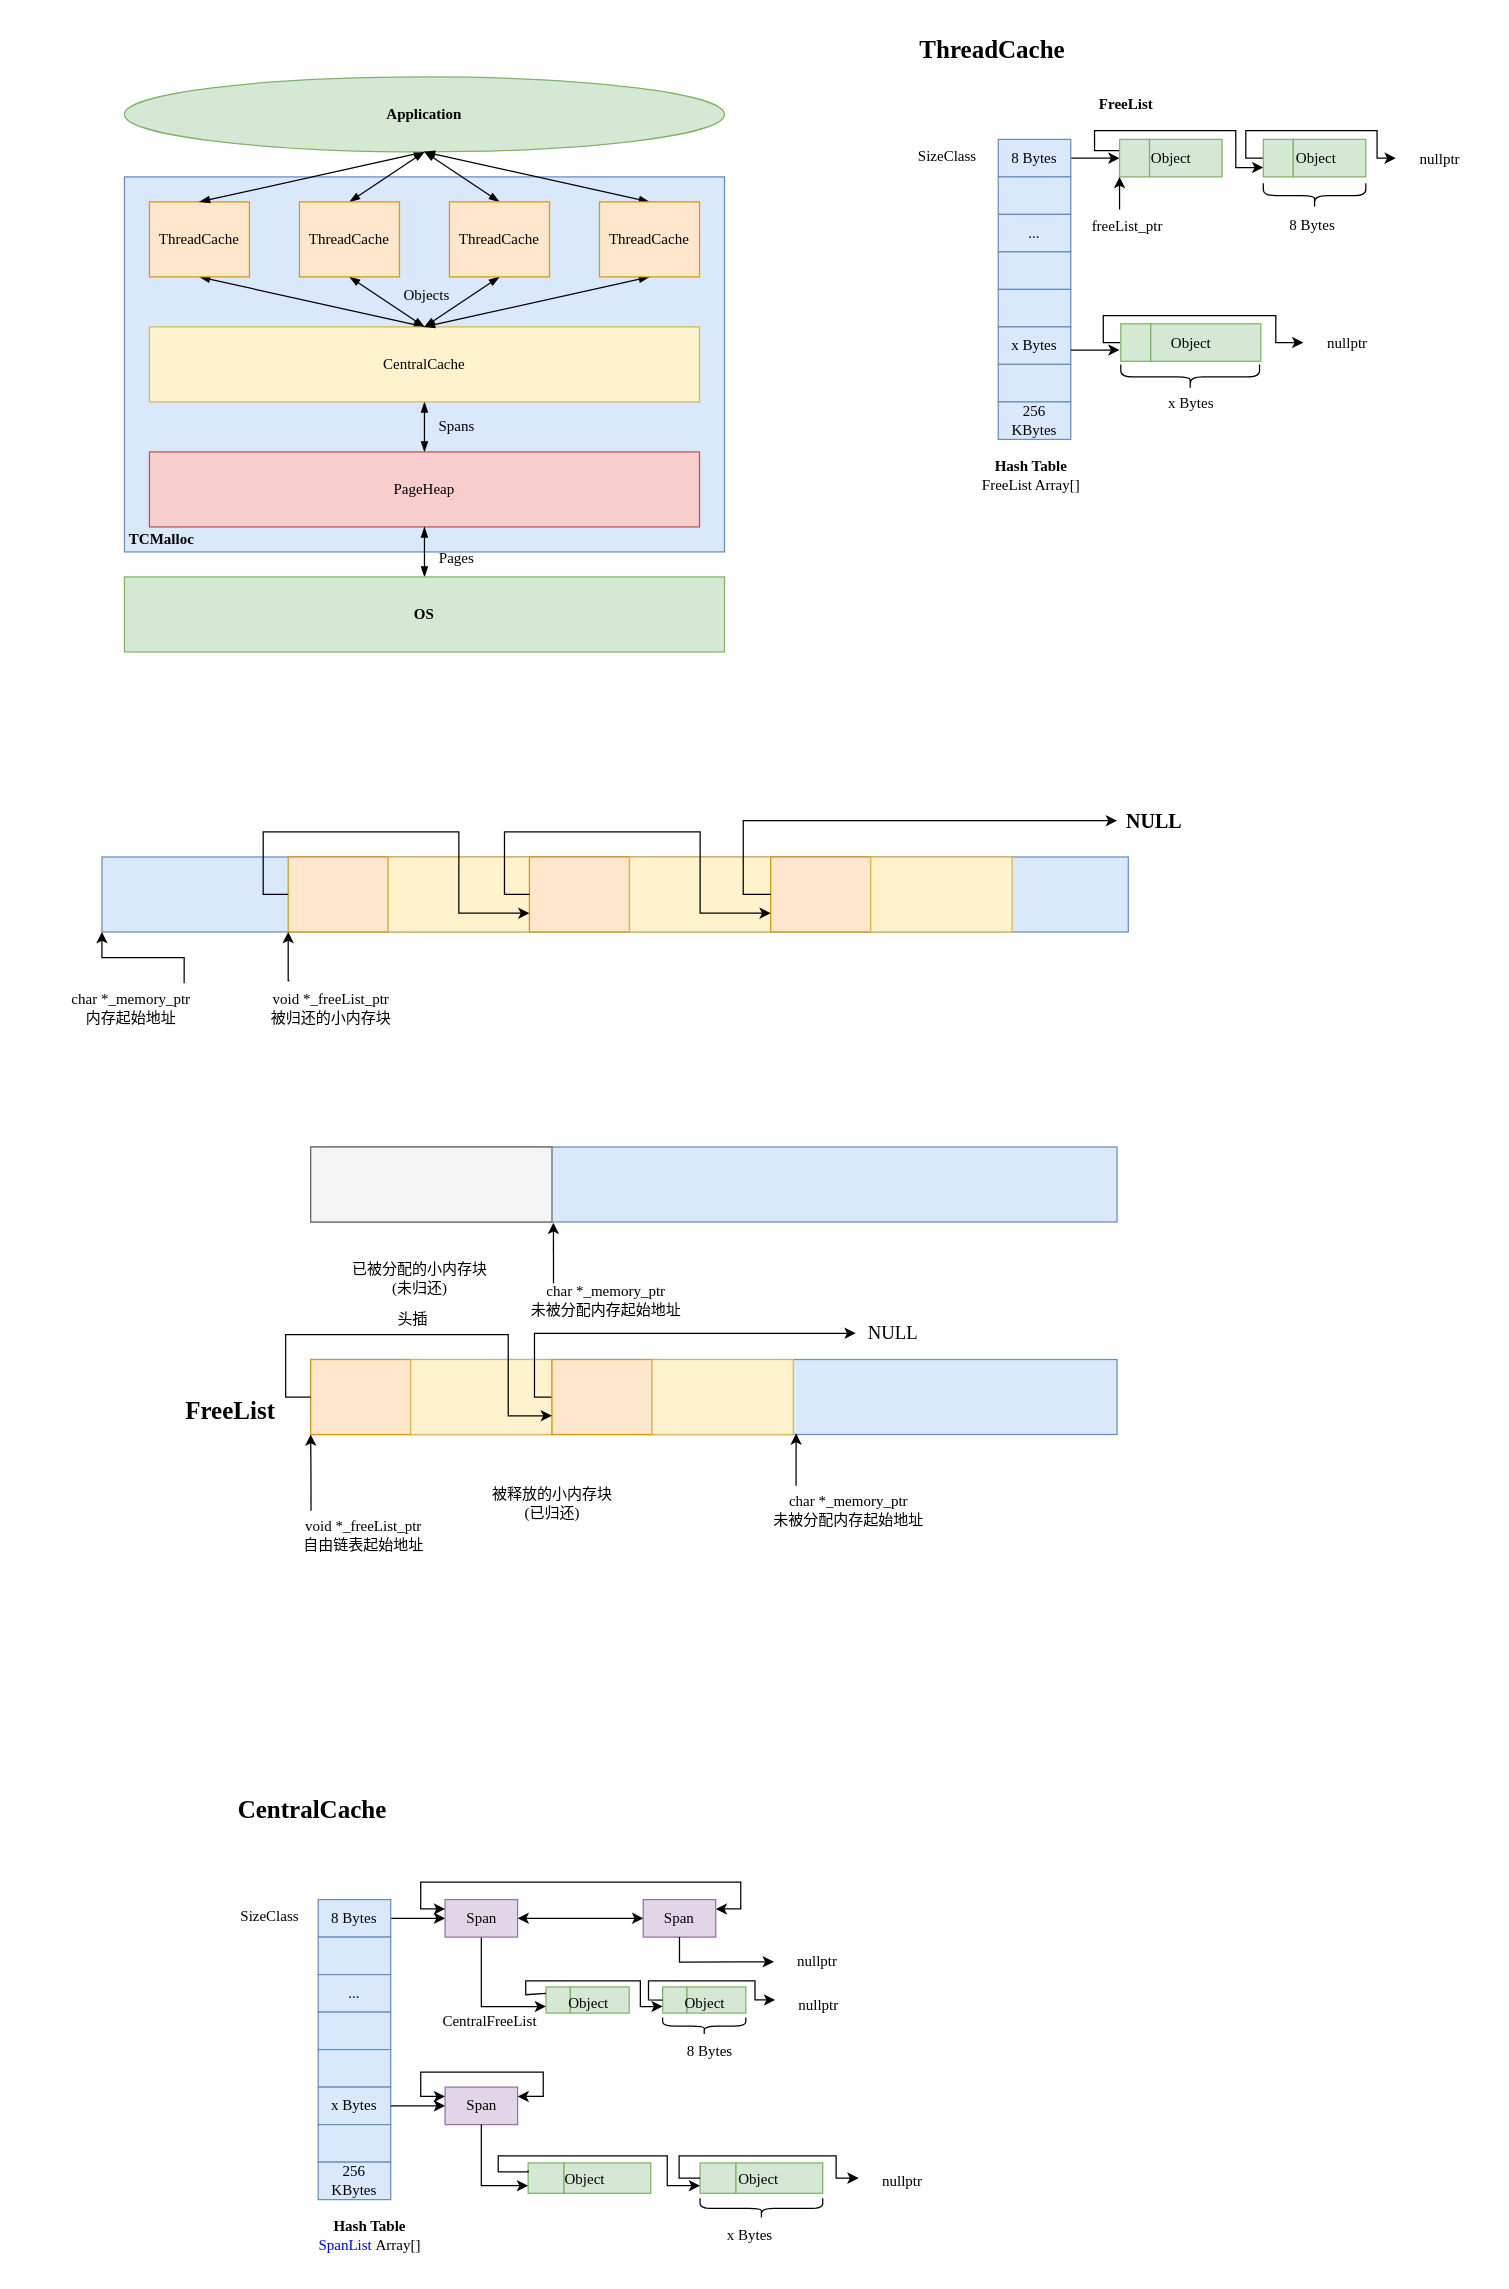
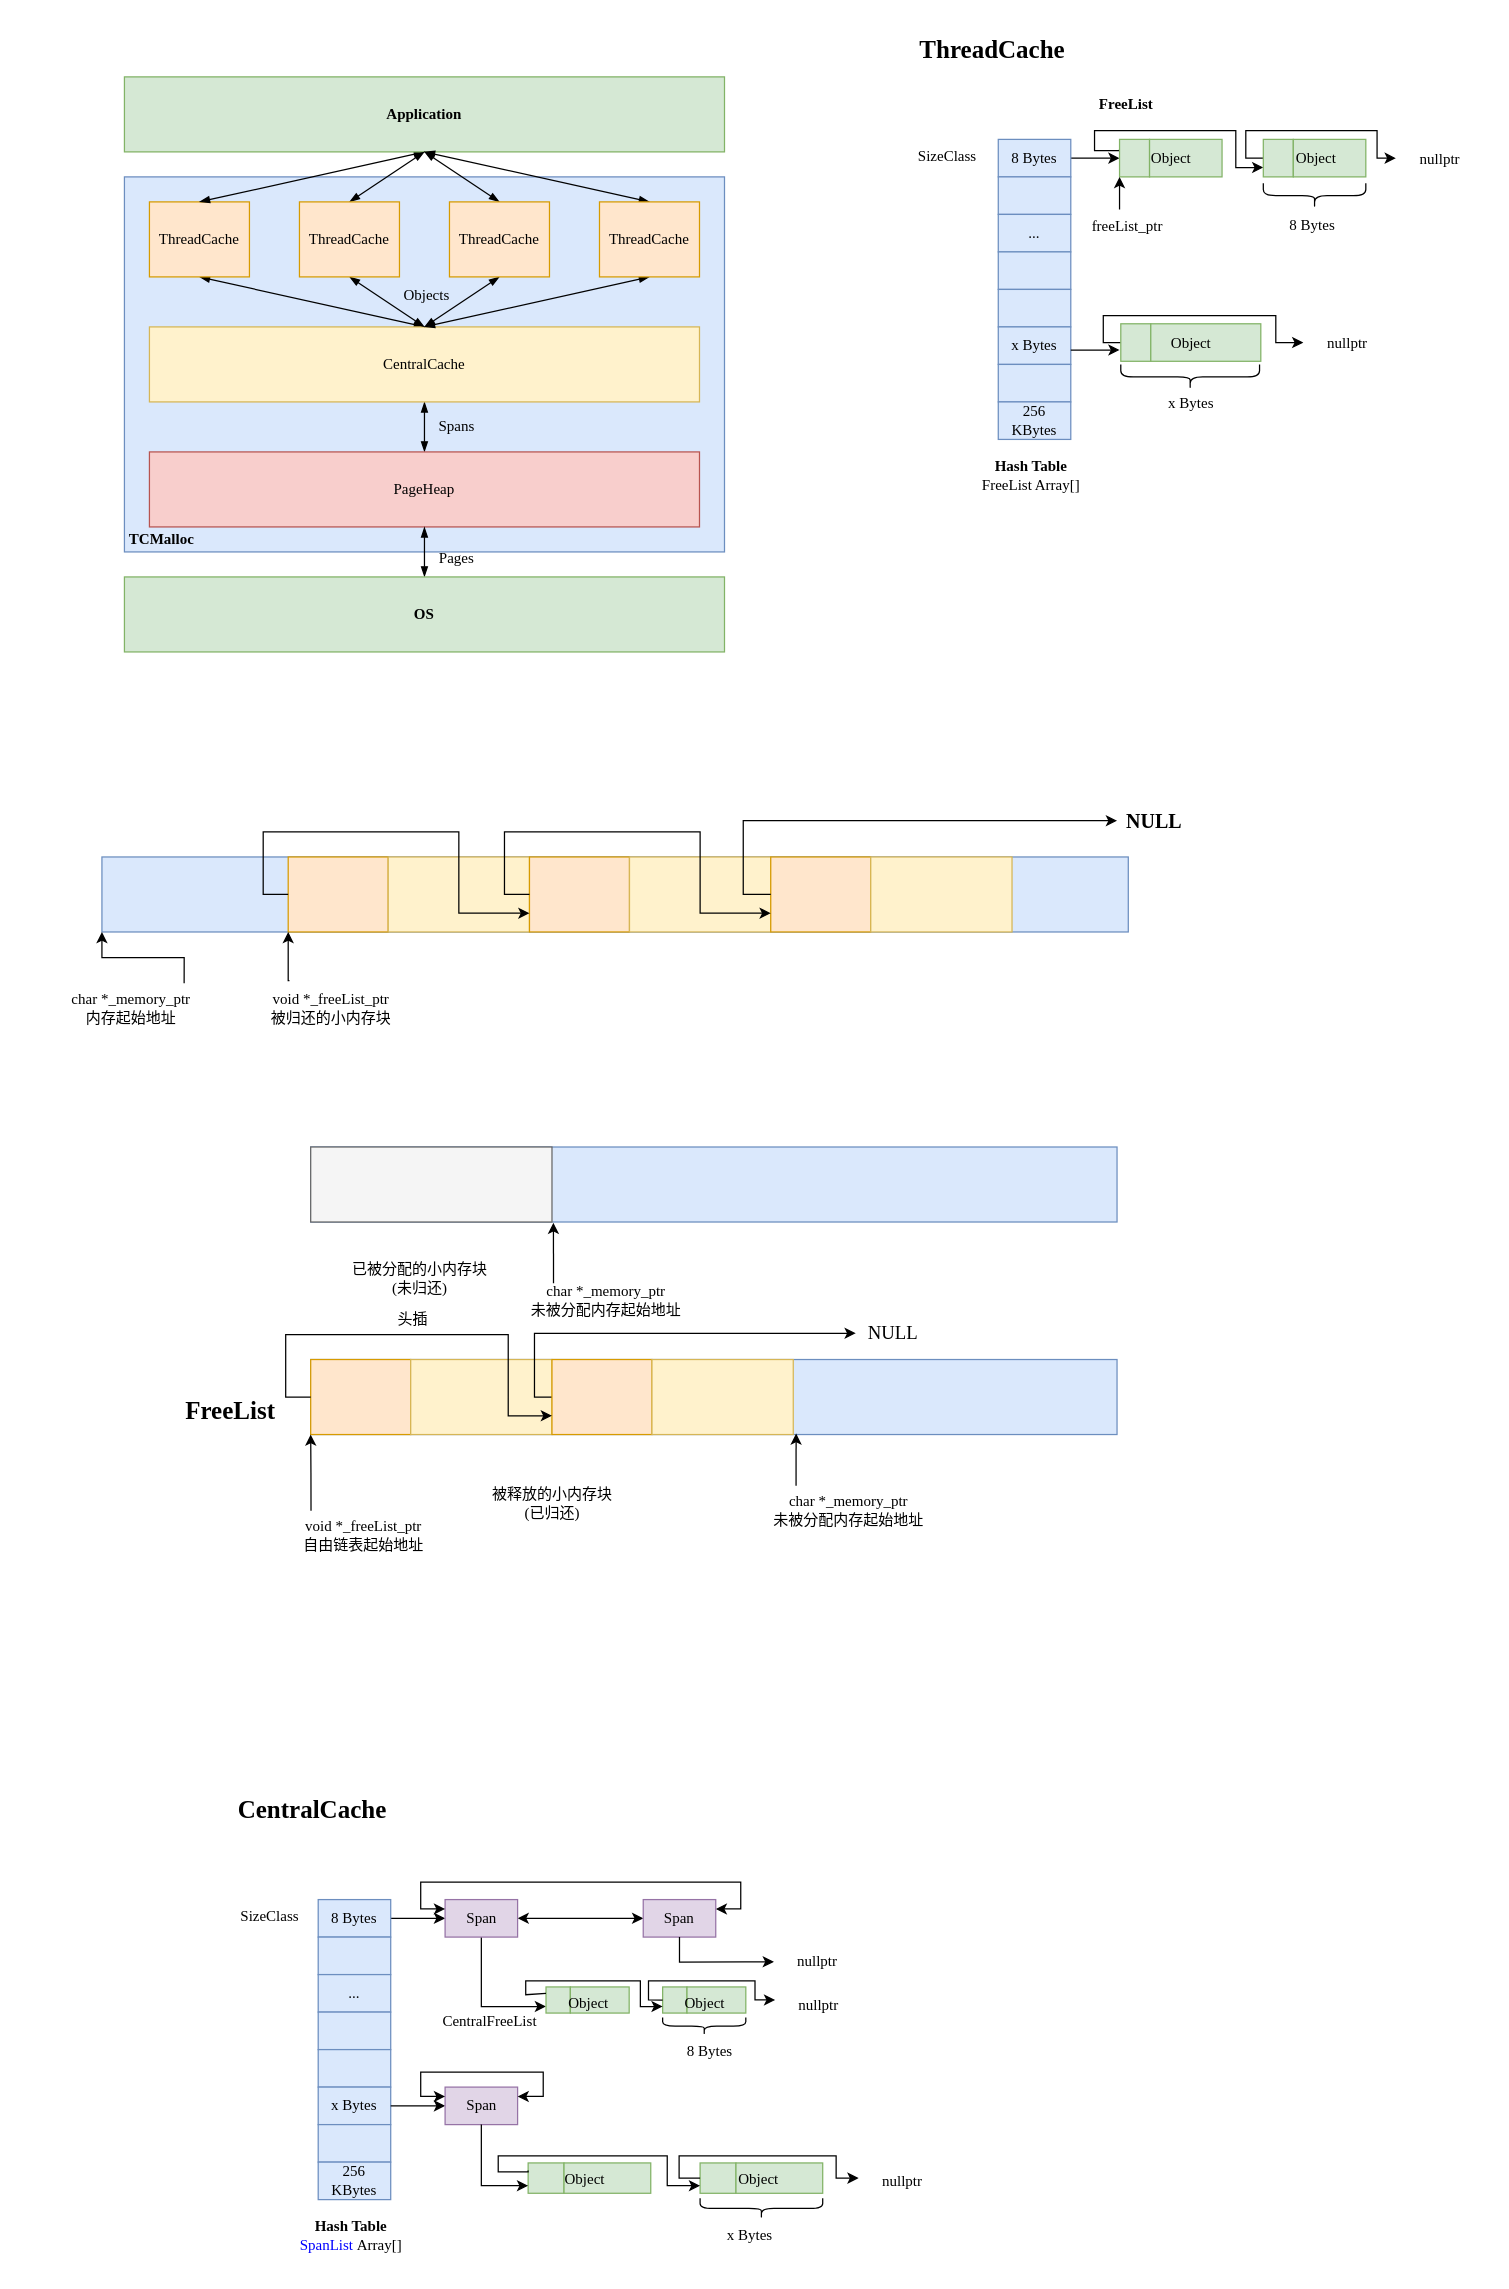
(424, 114) -> (424, 114)
(369, 2236) -> (351, 2236)
